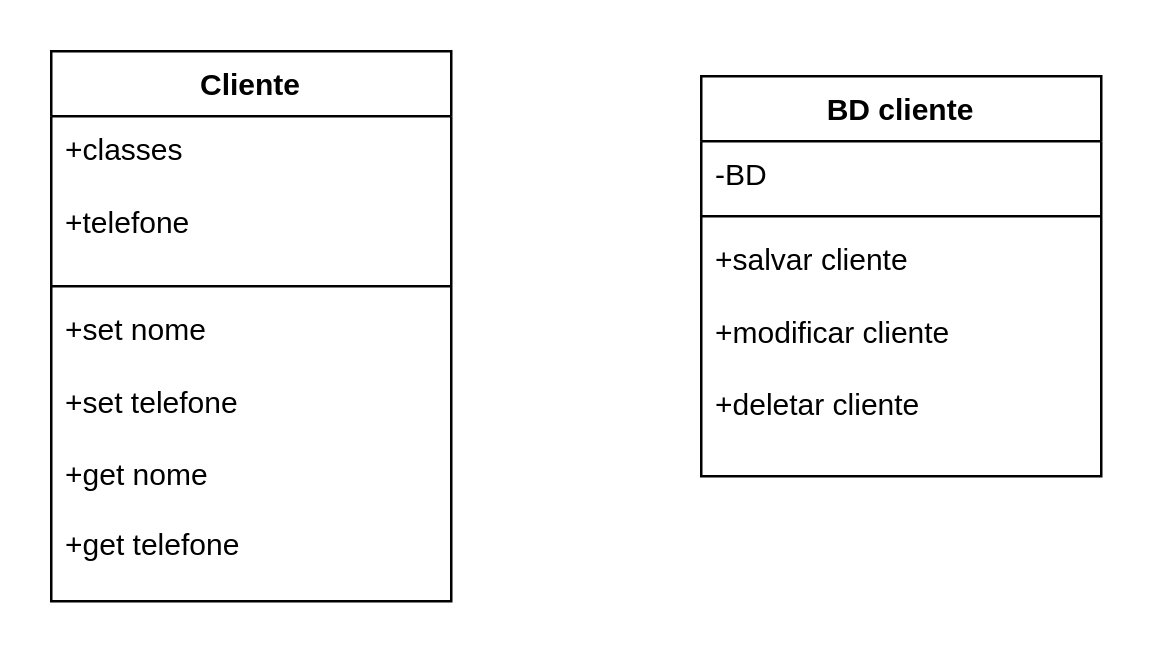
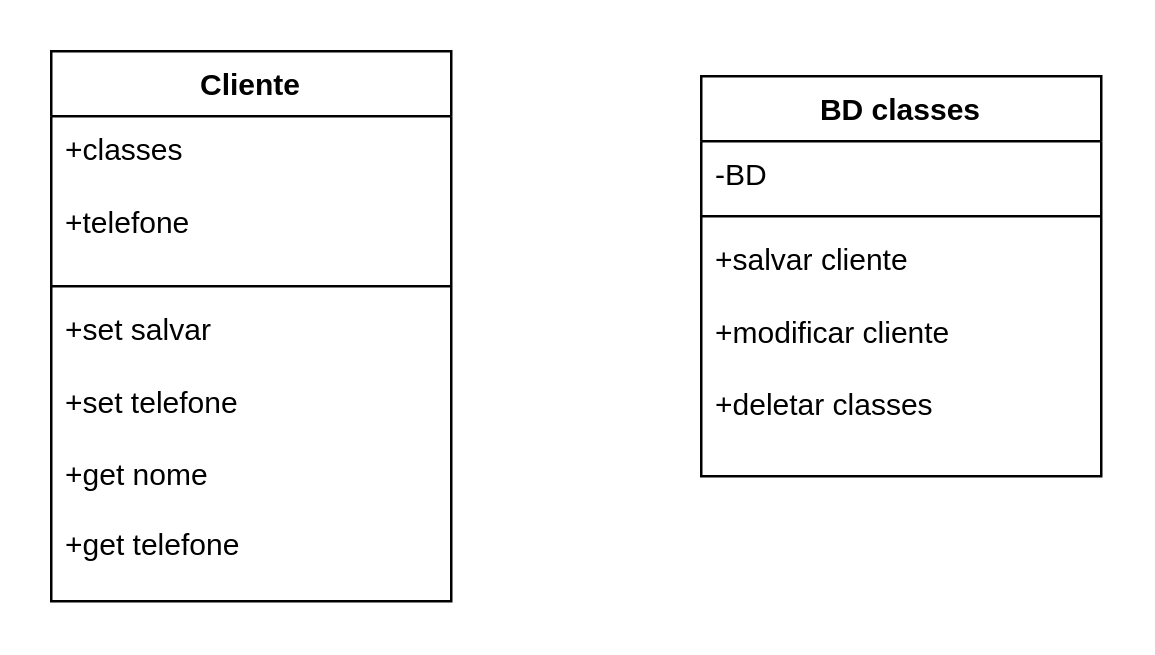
(901, 112) -> (901, 112)
(848, 298) -> (848, 298)
(168, 386) -> (168, 386)
